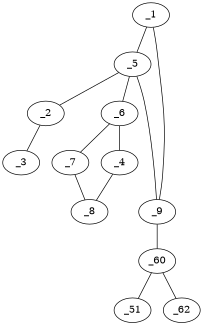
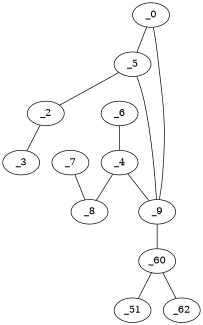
(151, 15) -> (151, 15)
(126, 89) -> none
(95, 138) -> none
none -> (138, 187)
